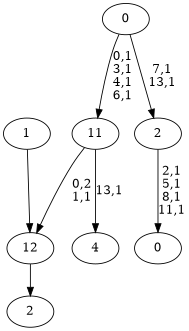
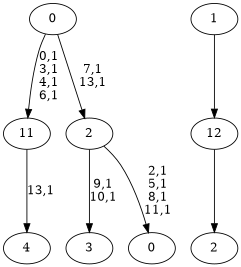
(60, 185) -> none
none -> (89, 248)
